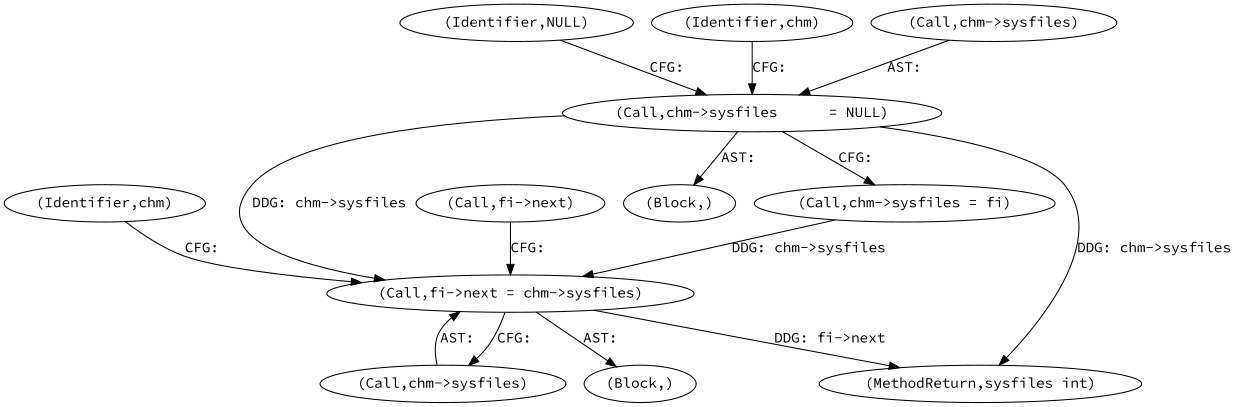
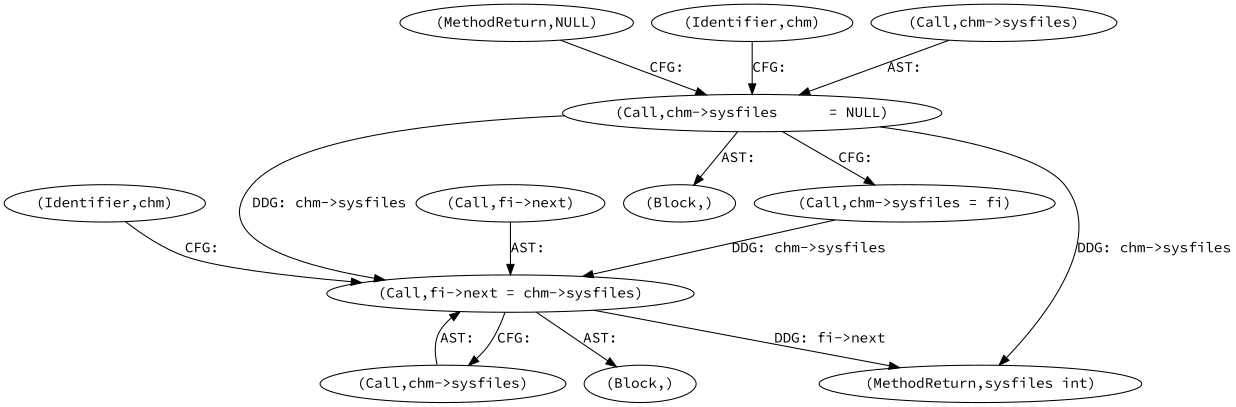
(517, 23) -> (517, 23)
(532, 248) -> (532, 248)
